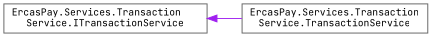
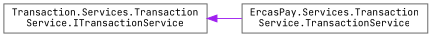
(105, 18) -> (105, 18)
